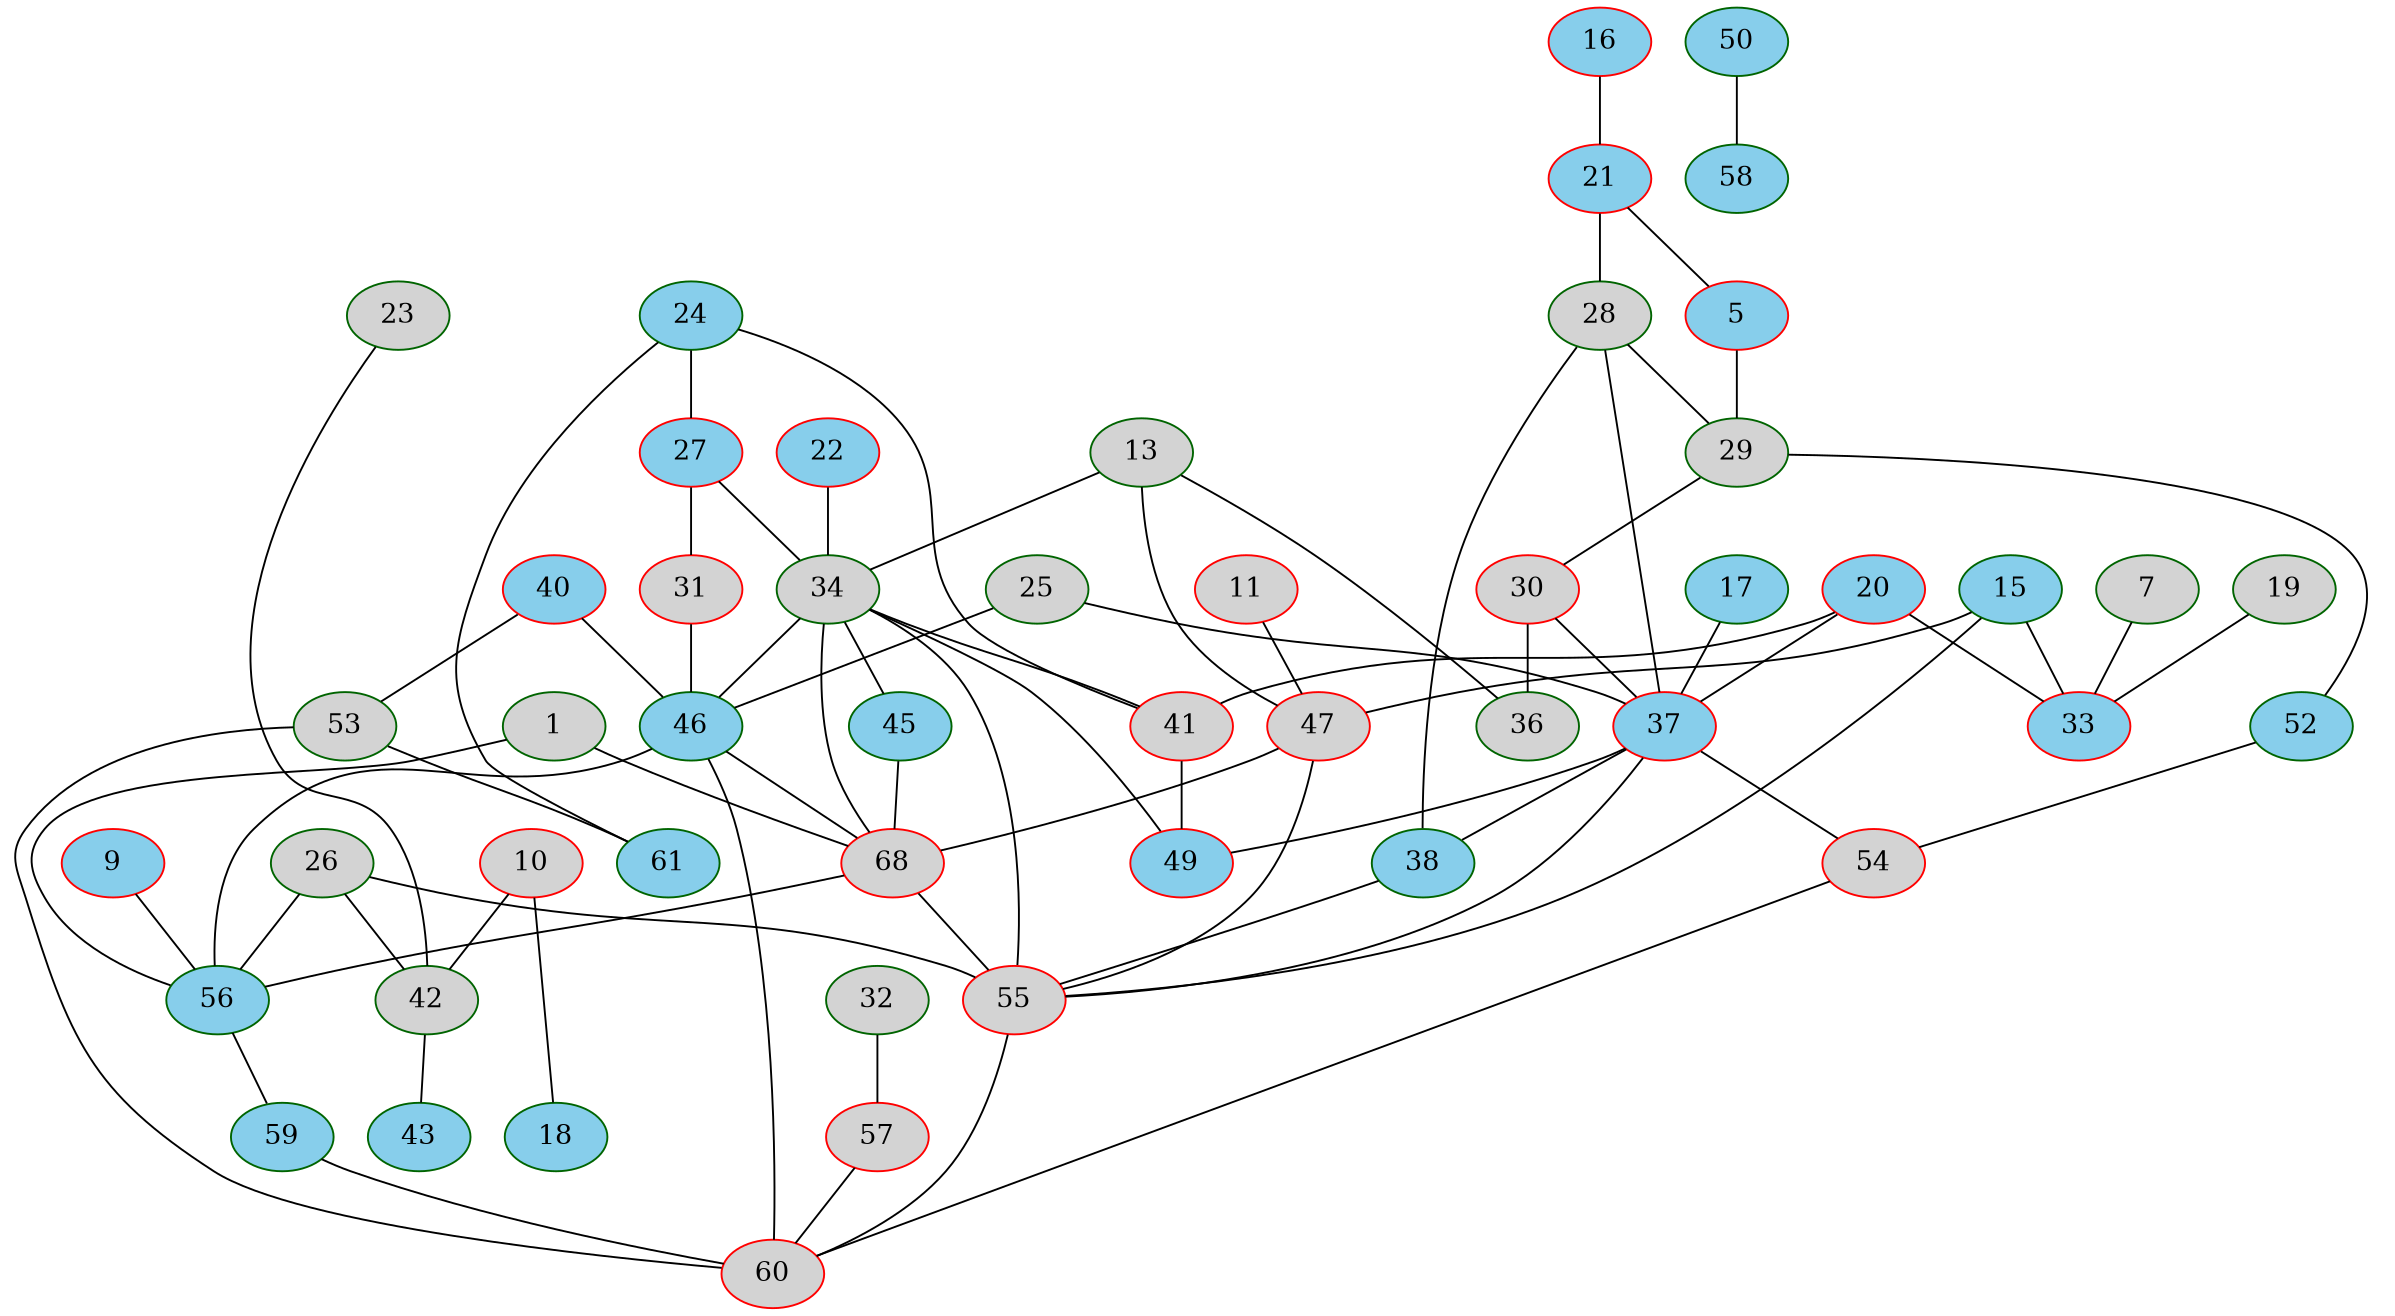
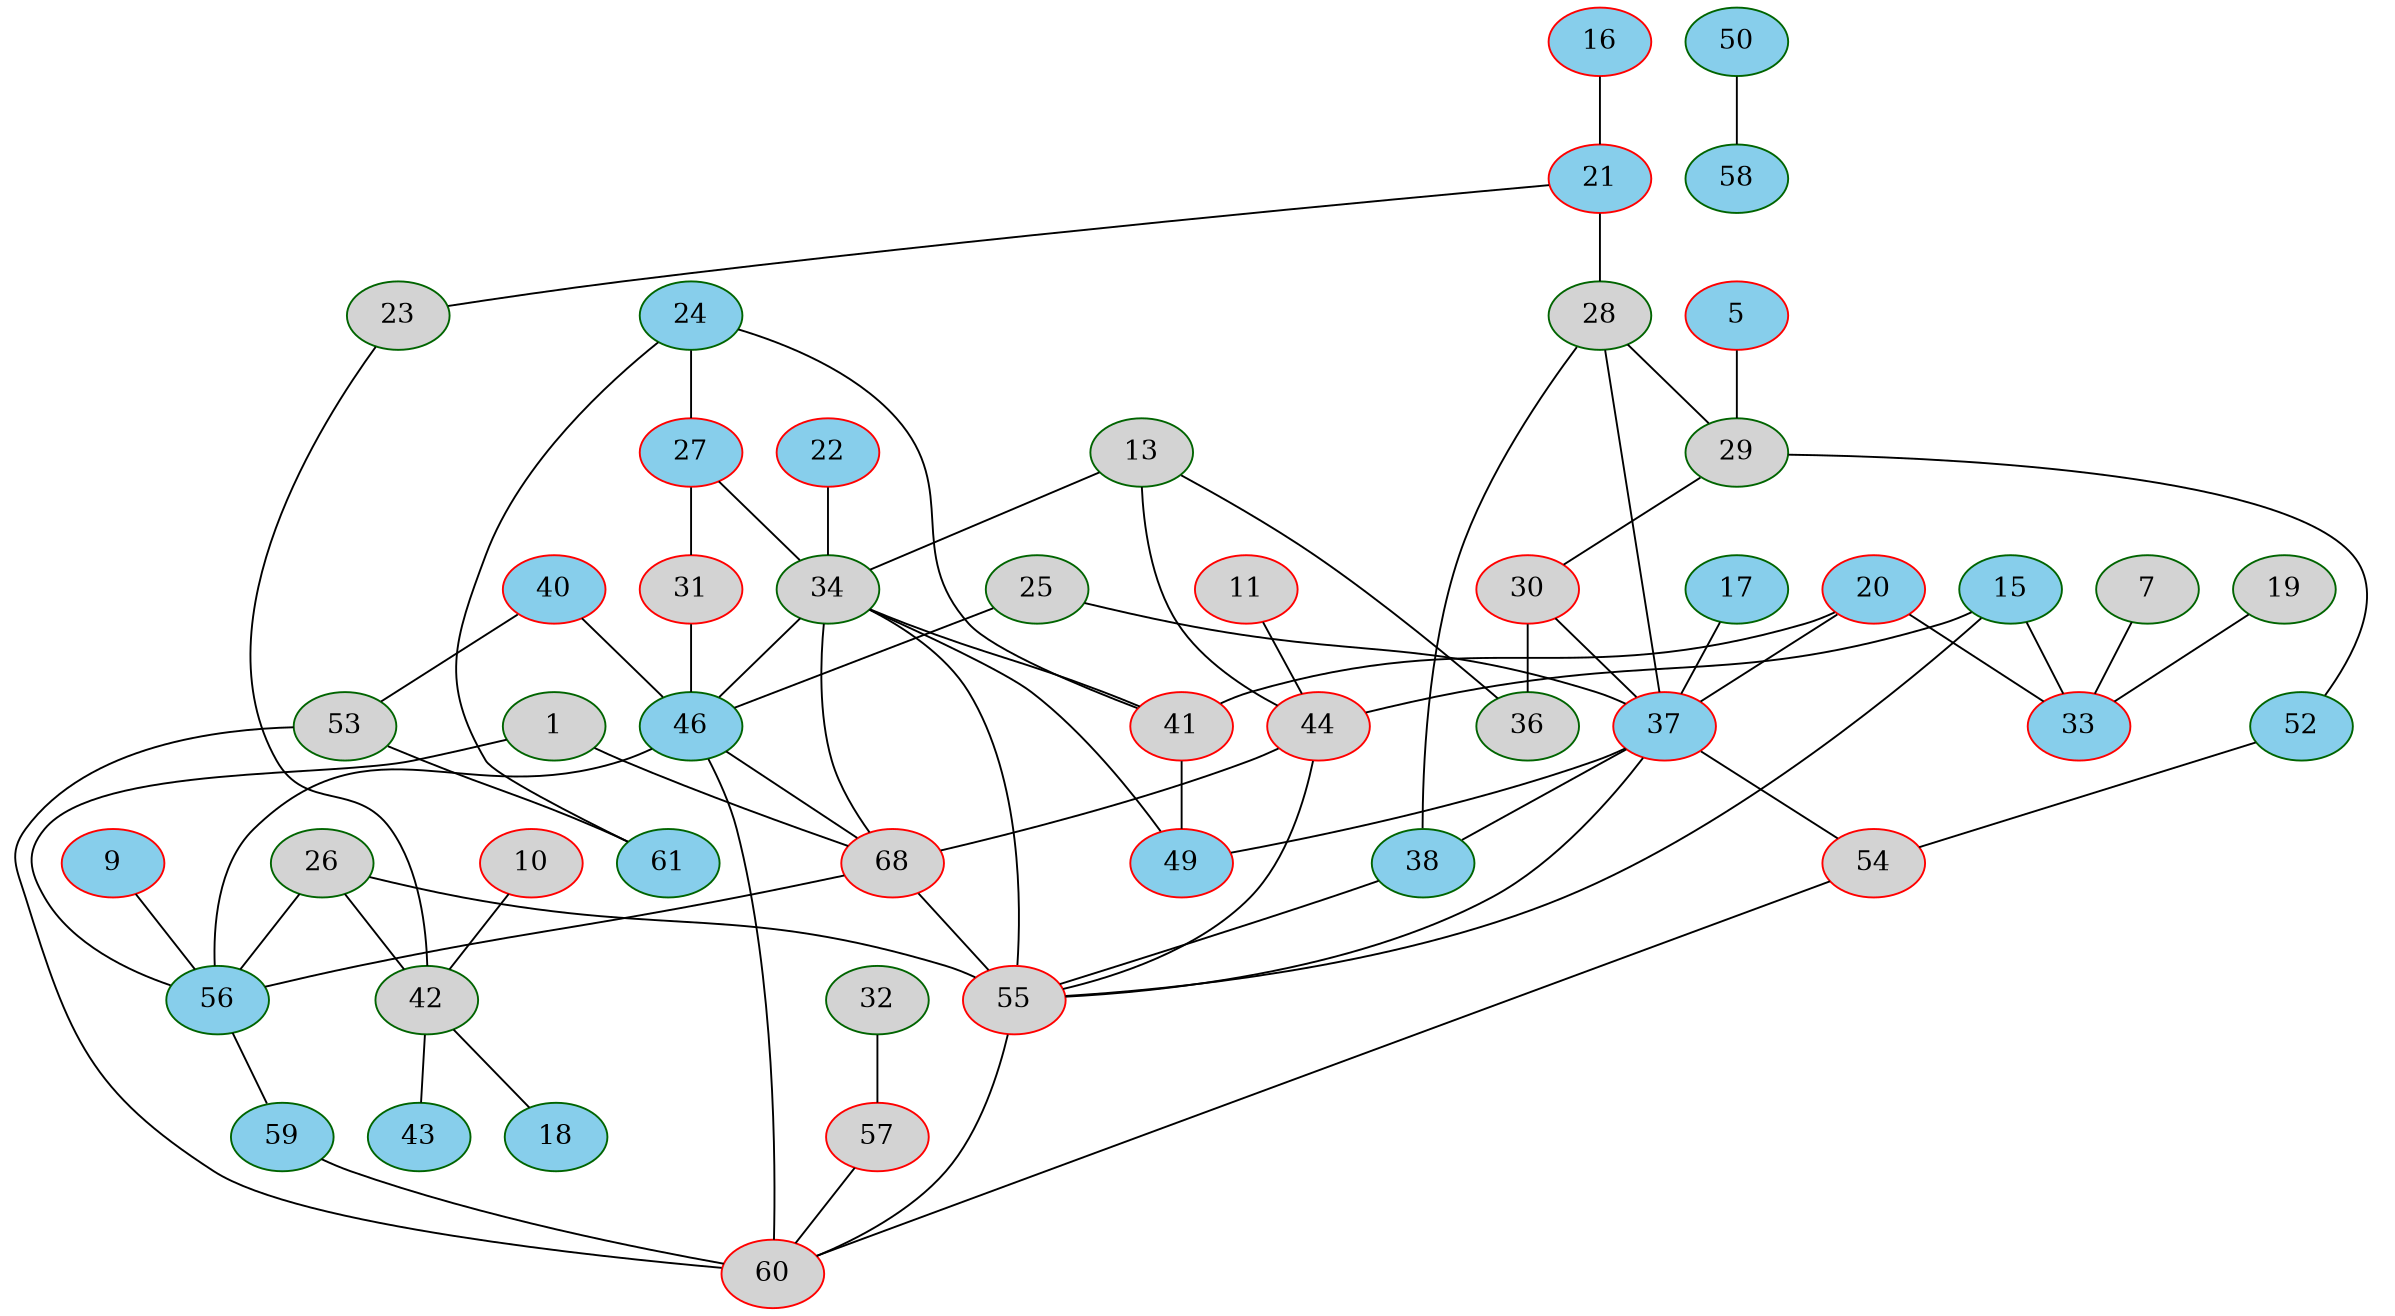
(1668, 247) -> (998, 239)
(900, 726) -> none
(1319, 726) -> (1319, 726)
(544, 1000) -> (491, 1069)
